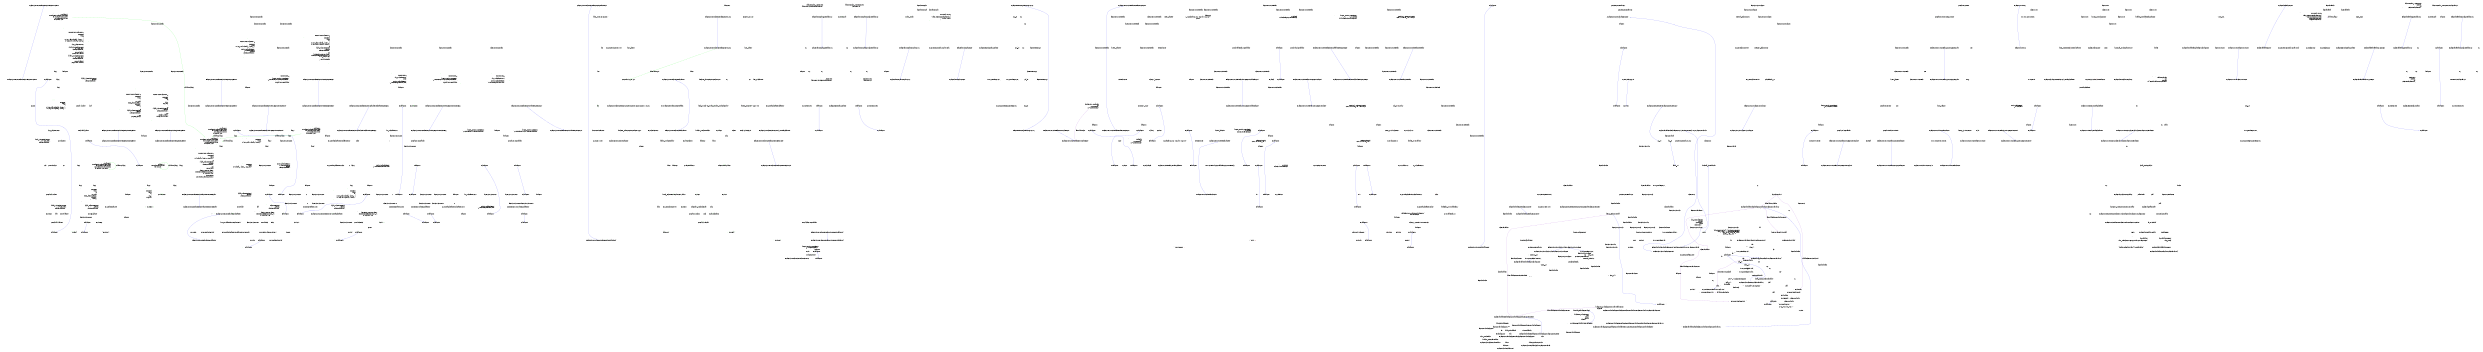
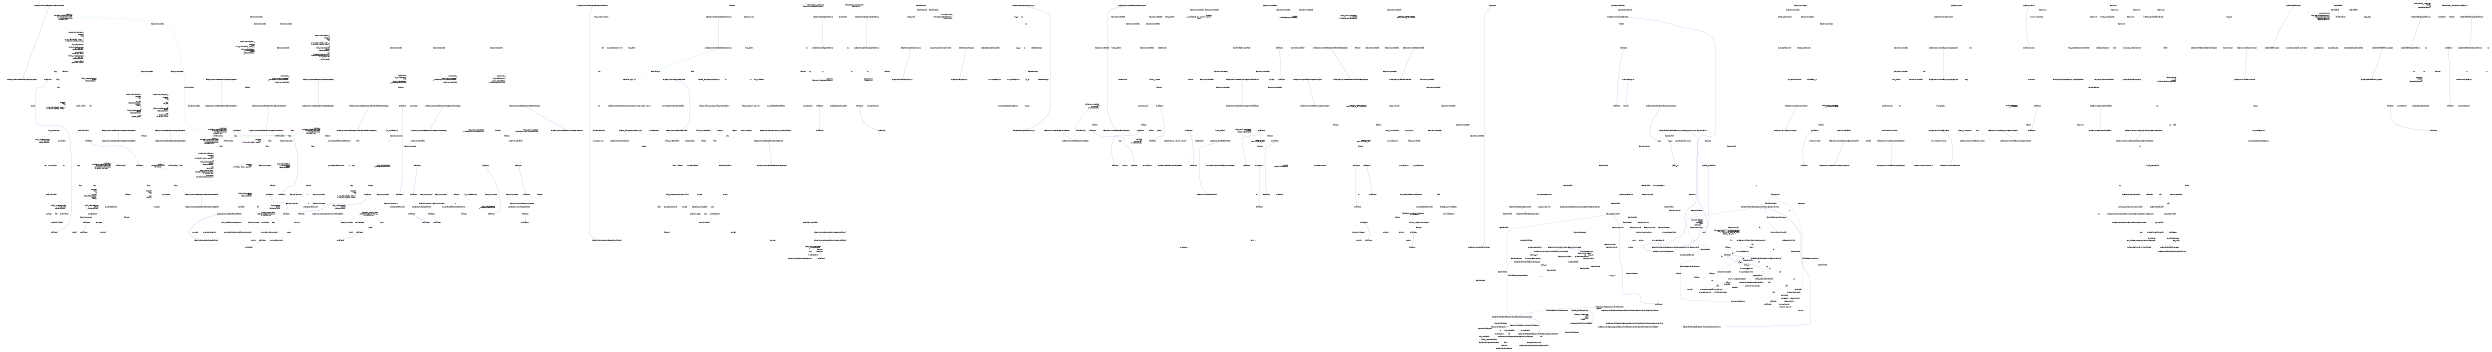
(1757, 276) -> (1758, 276)
